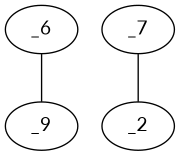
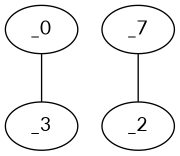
(42, 30) -> (42, 30)
(42, 126) -> (42, 126)
